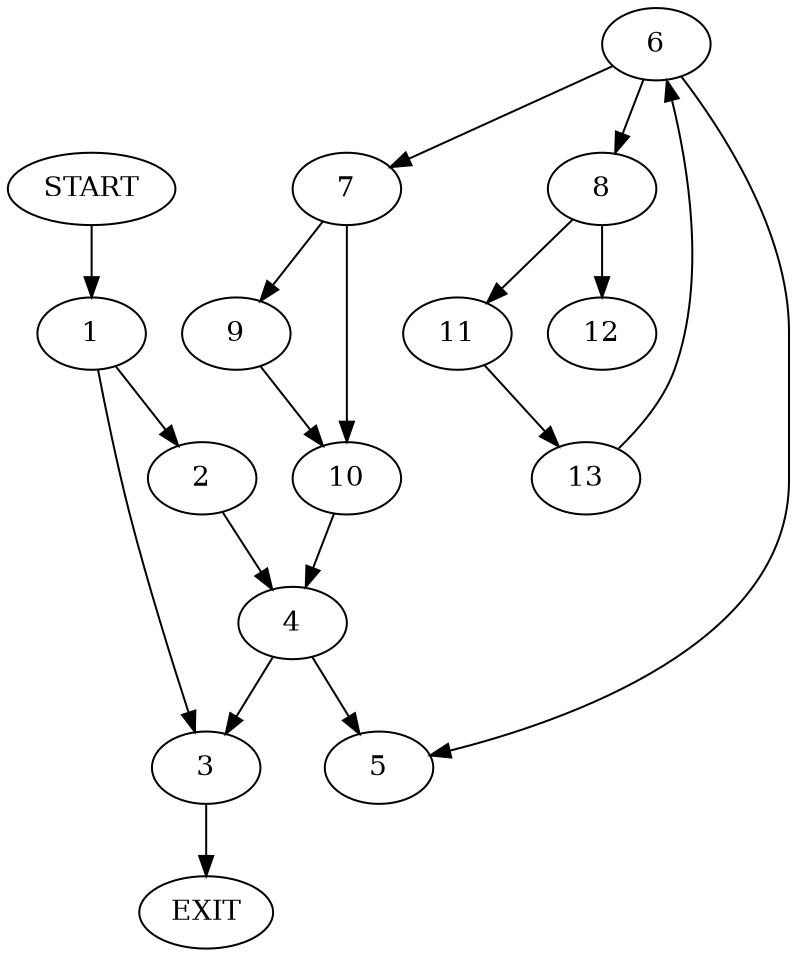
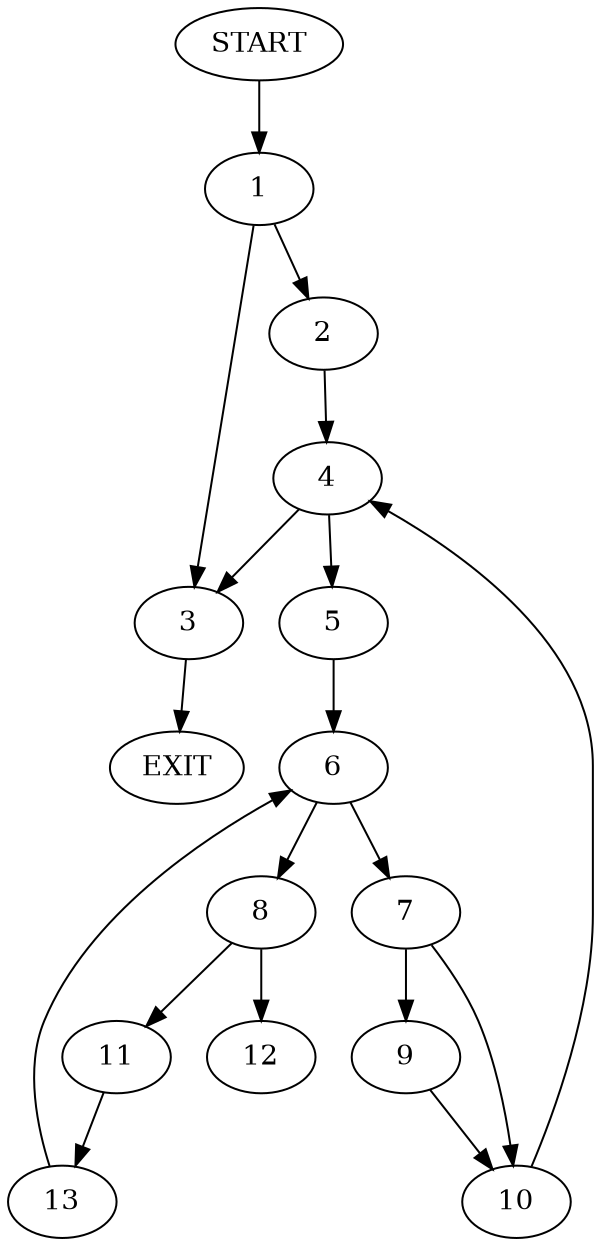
(786, 497) -> (334, 686)
